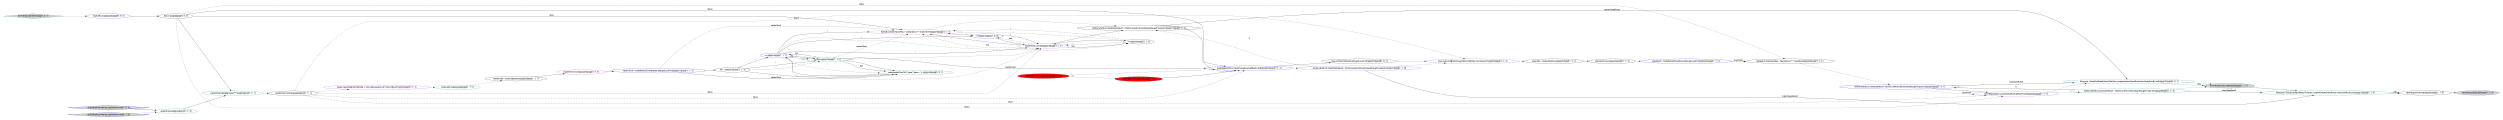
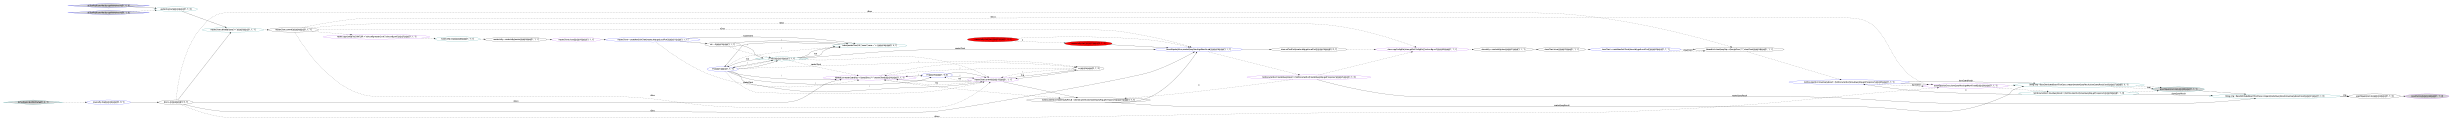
(752, 62) -> none
